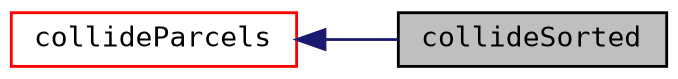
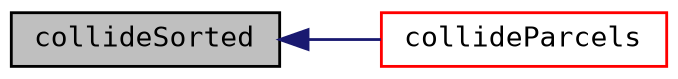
(361, 40) -> (345, 40)
